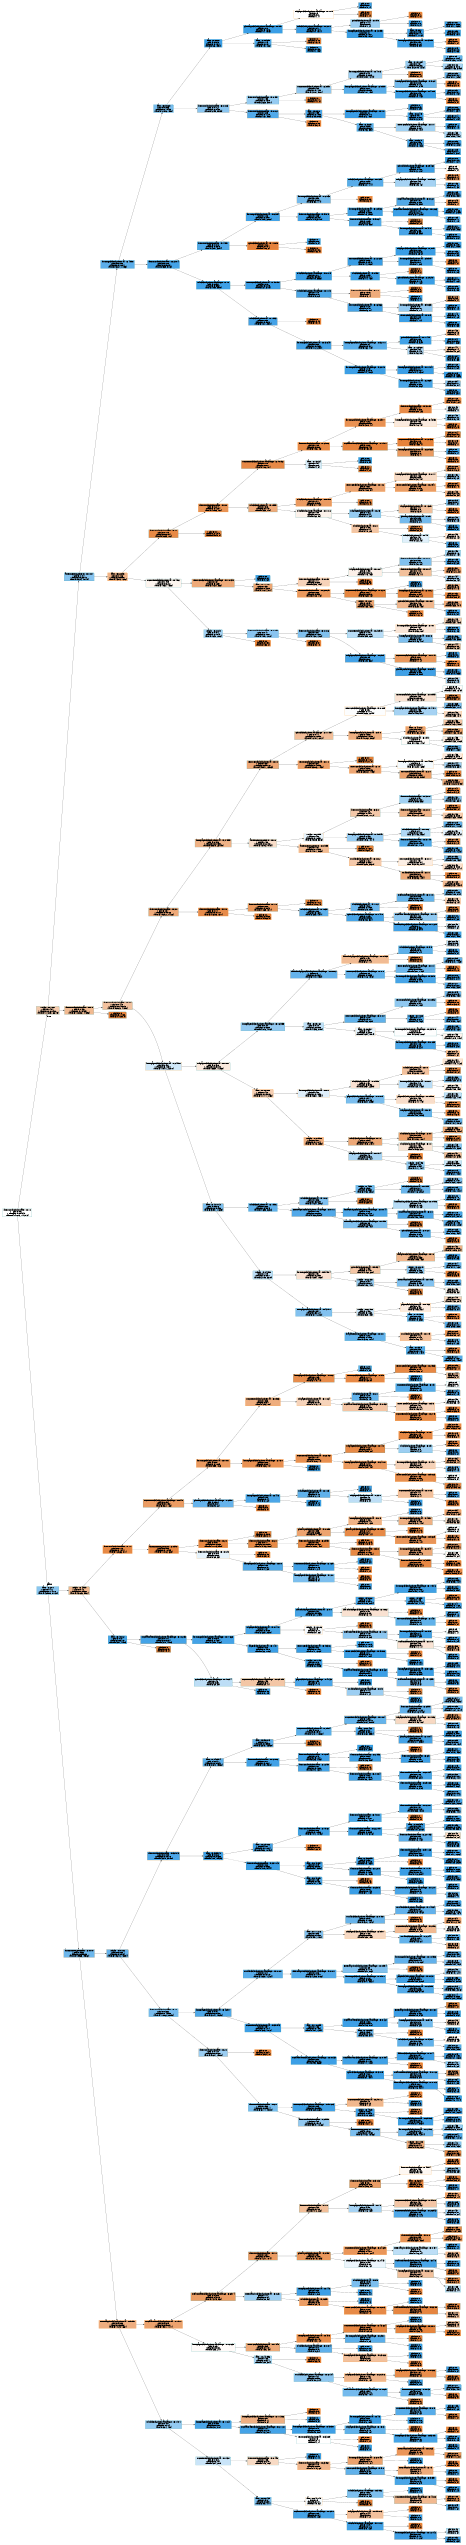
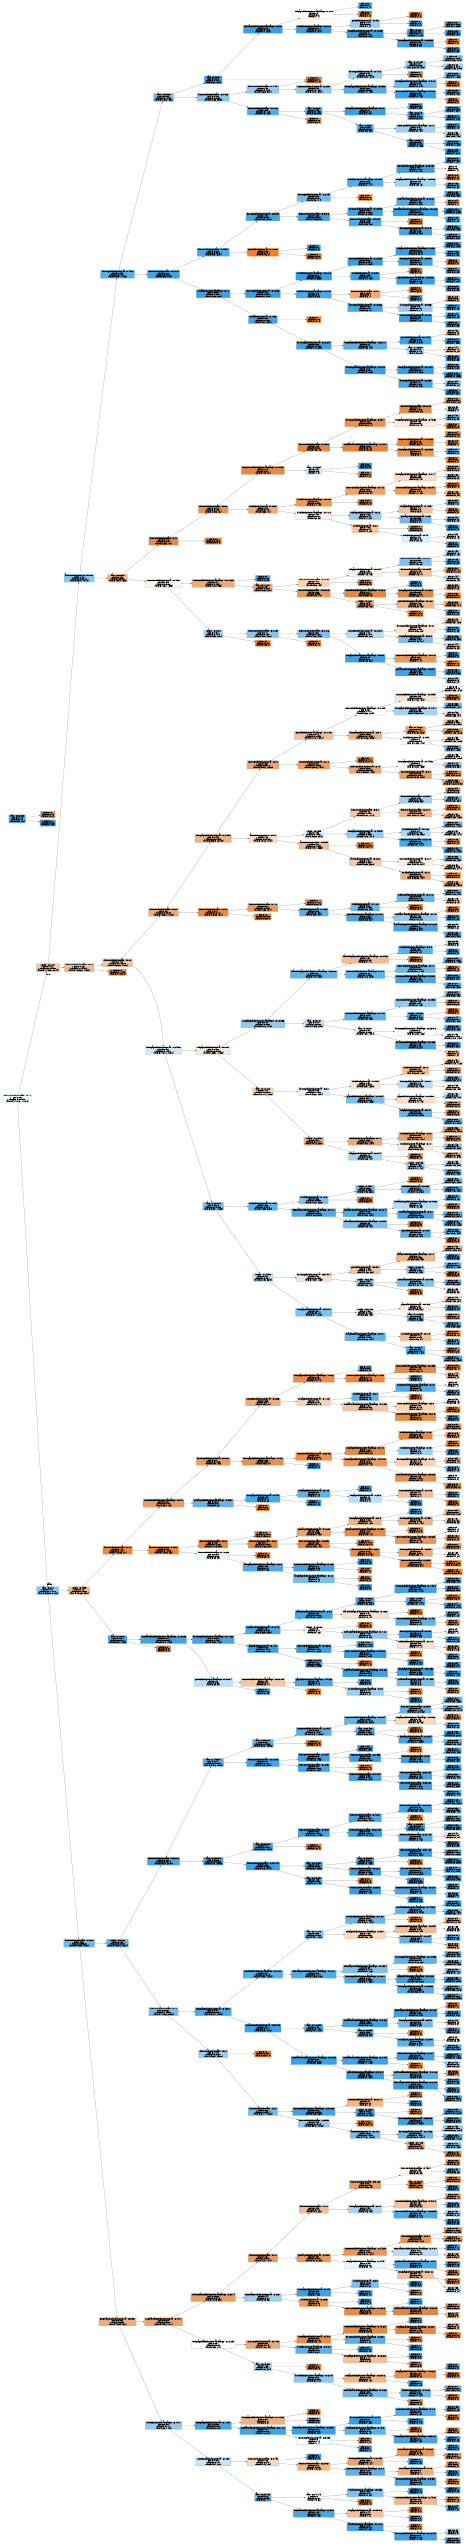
(238, 43) -> (263, 80)
